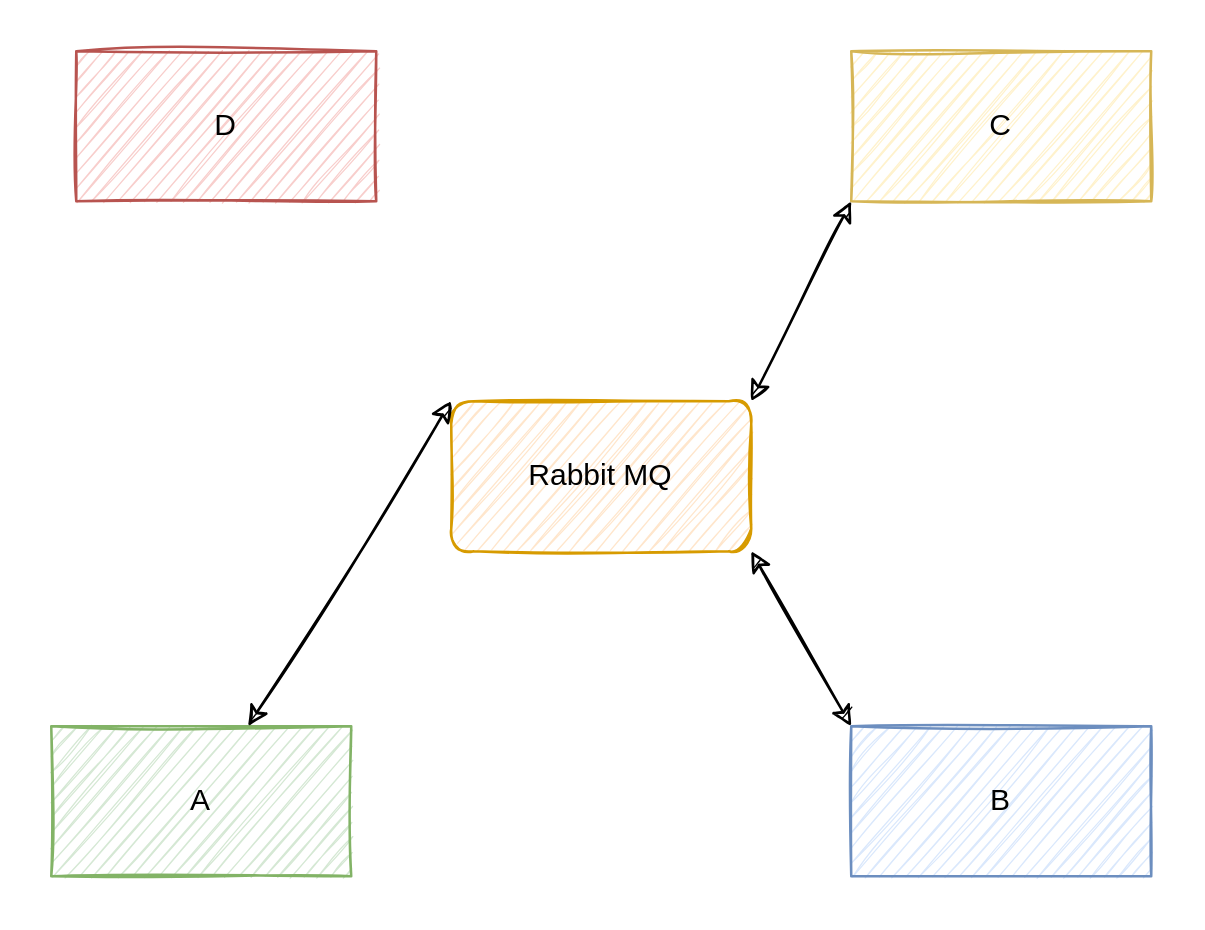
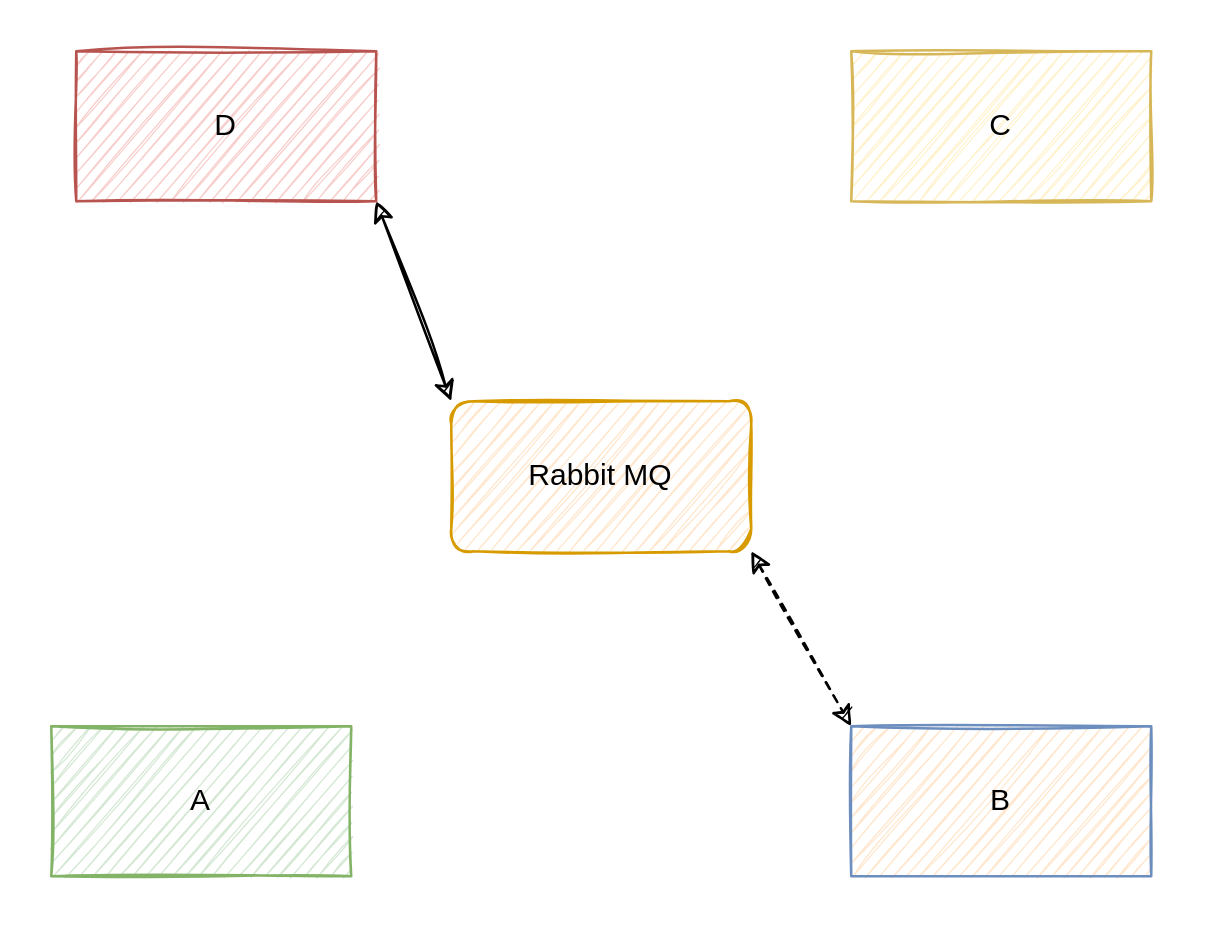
(801, 301) -> none
(350, 563) -> (414, 302)
(801, 639) -> (801, 639)
(1001, 801) -> (1001, 801)
